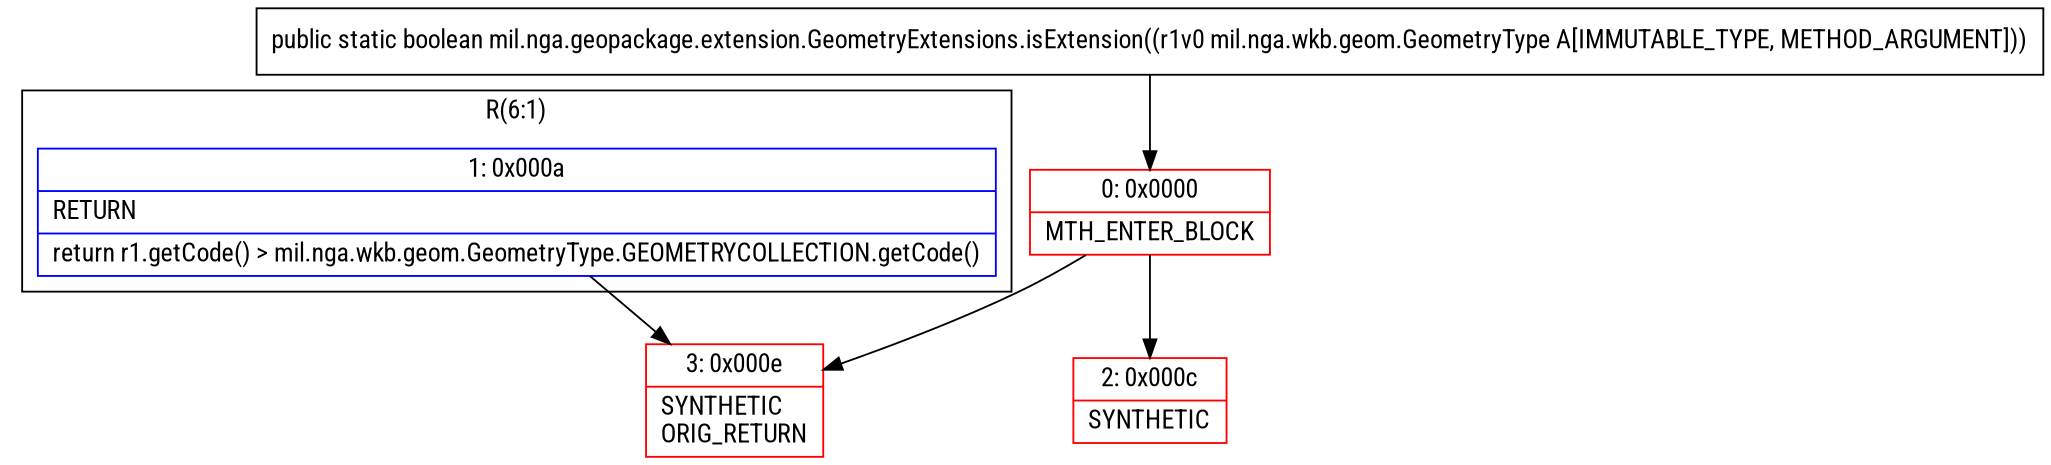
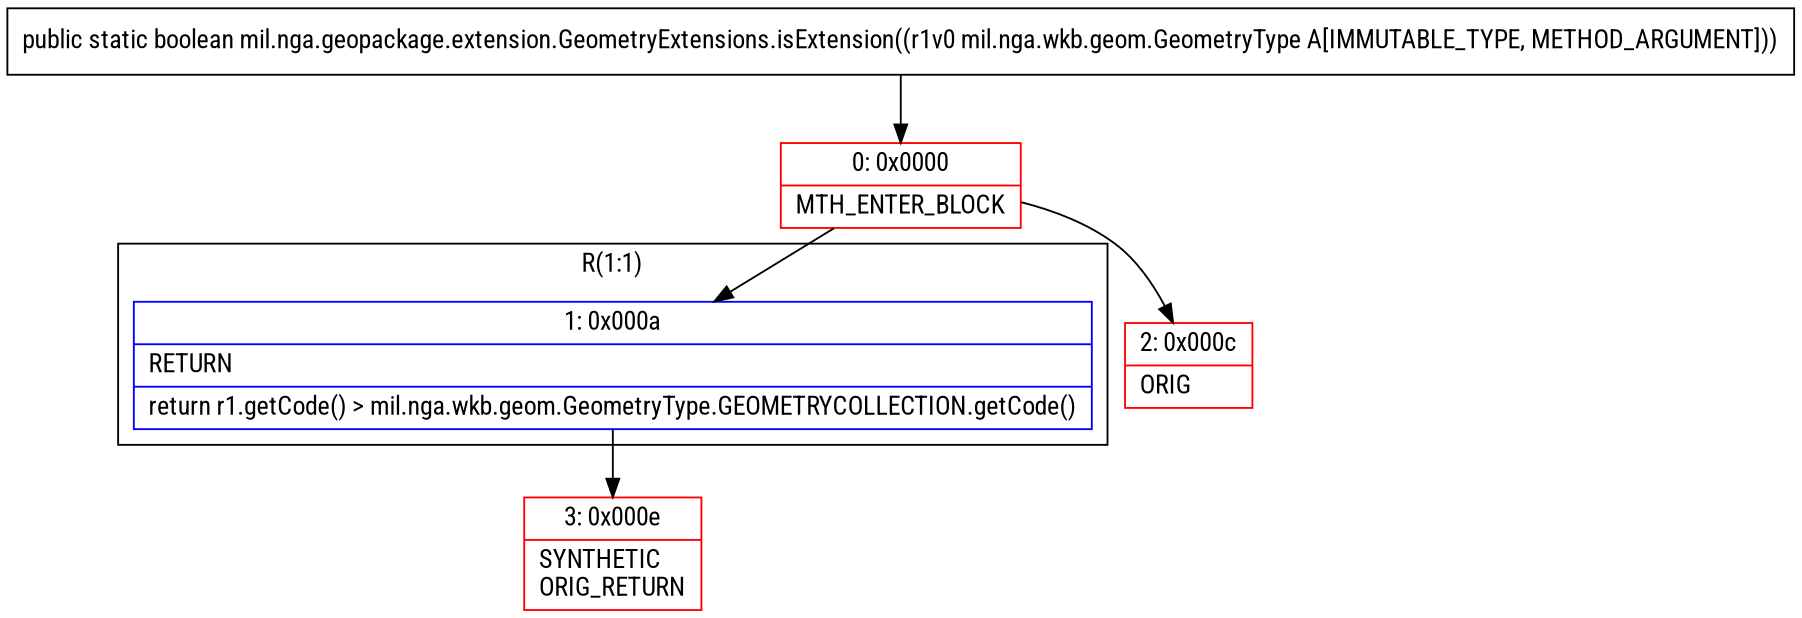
(517, 112) -> (613, 265)
(966, 315) -> (782, 260)
(1150, 421) -> (1166, 386)
